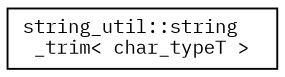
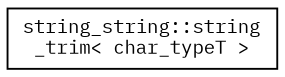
(142, 39) -> (142, 39)
